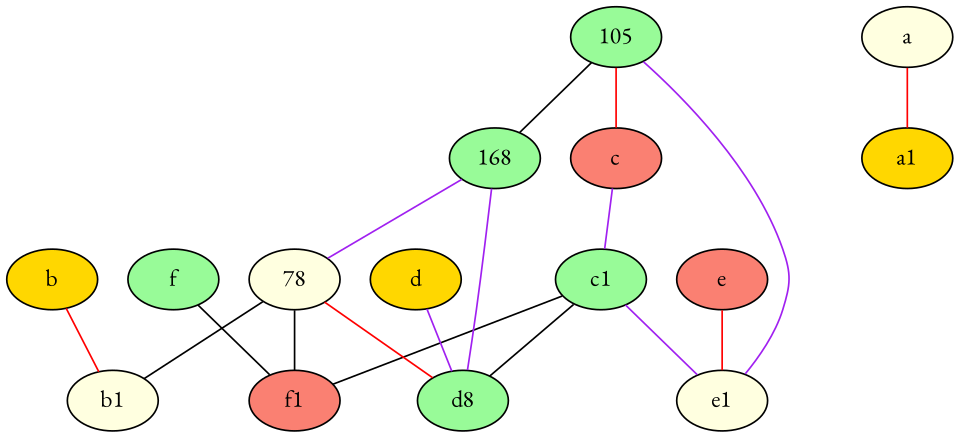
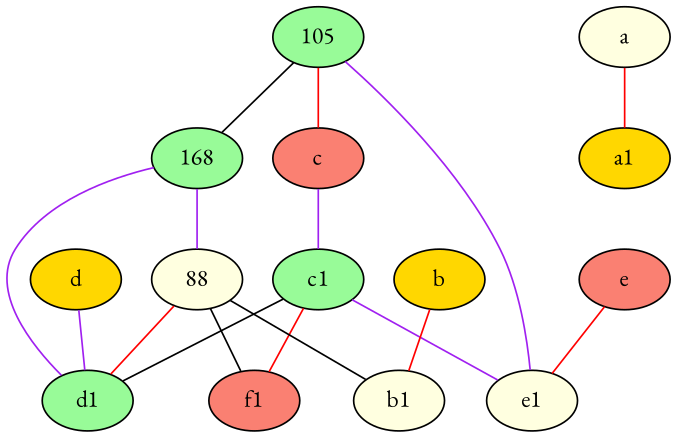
(173, 279) -> none
(295, 279) -> (197, 279)
(453, 338) -> (284, 345)
(463, 401) -> (88, 401)
